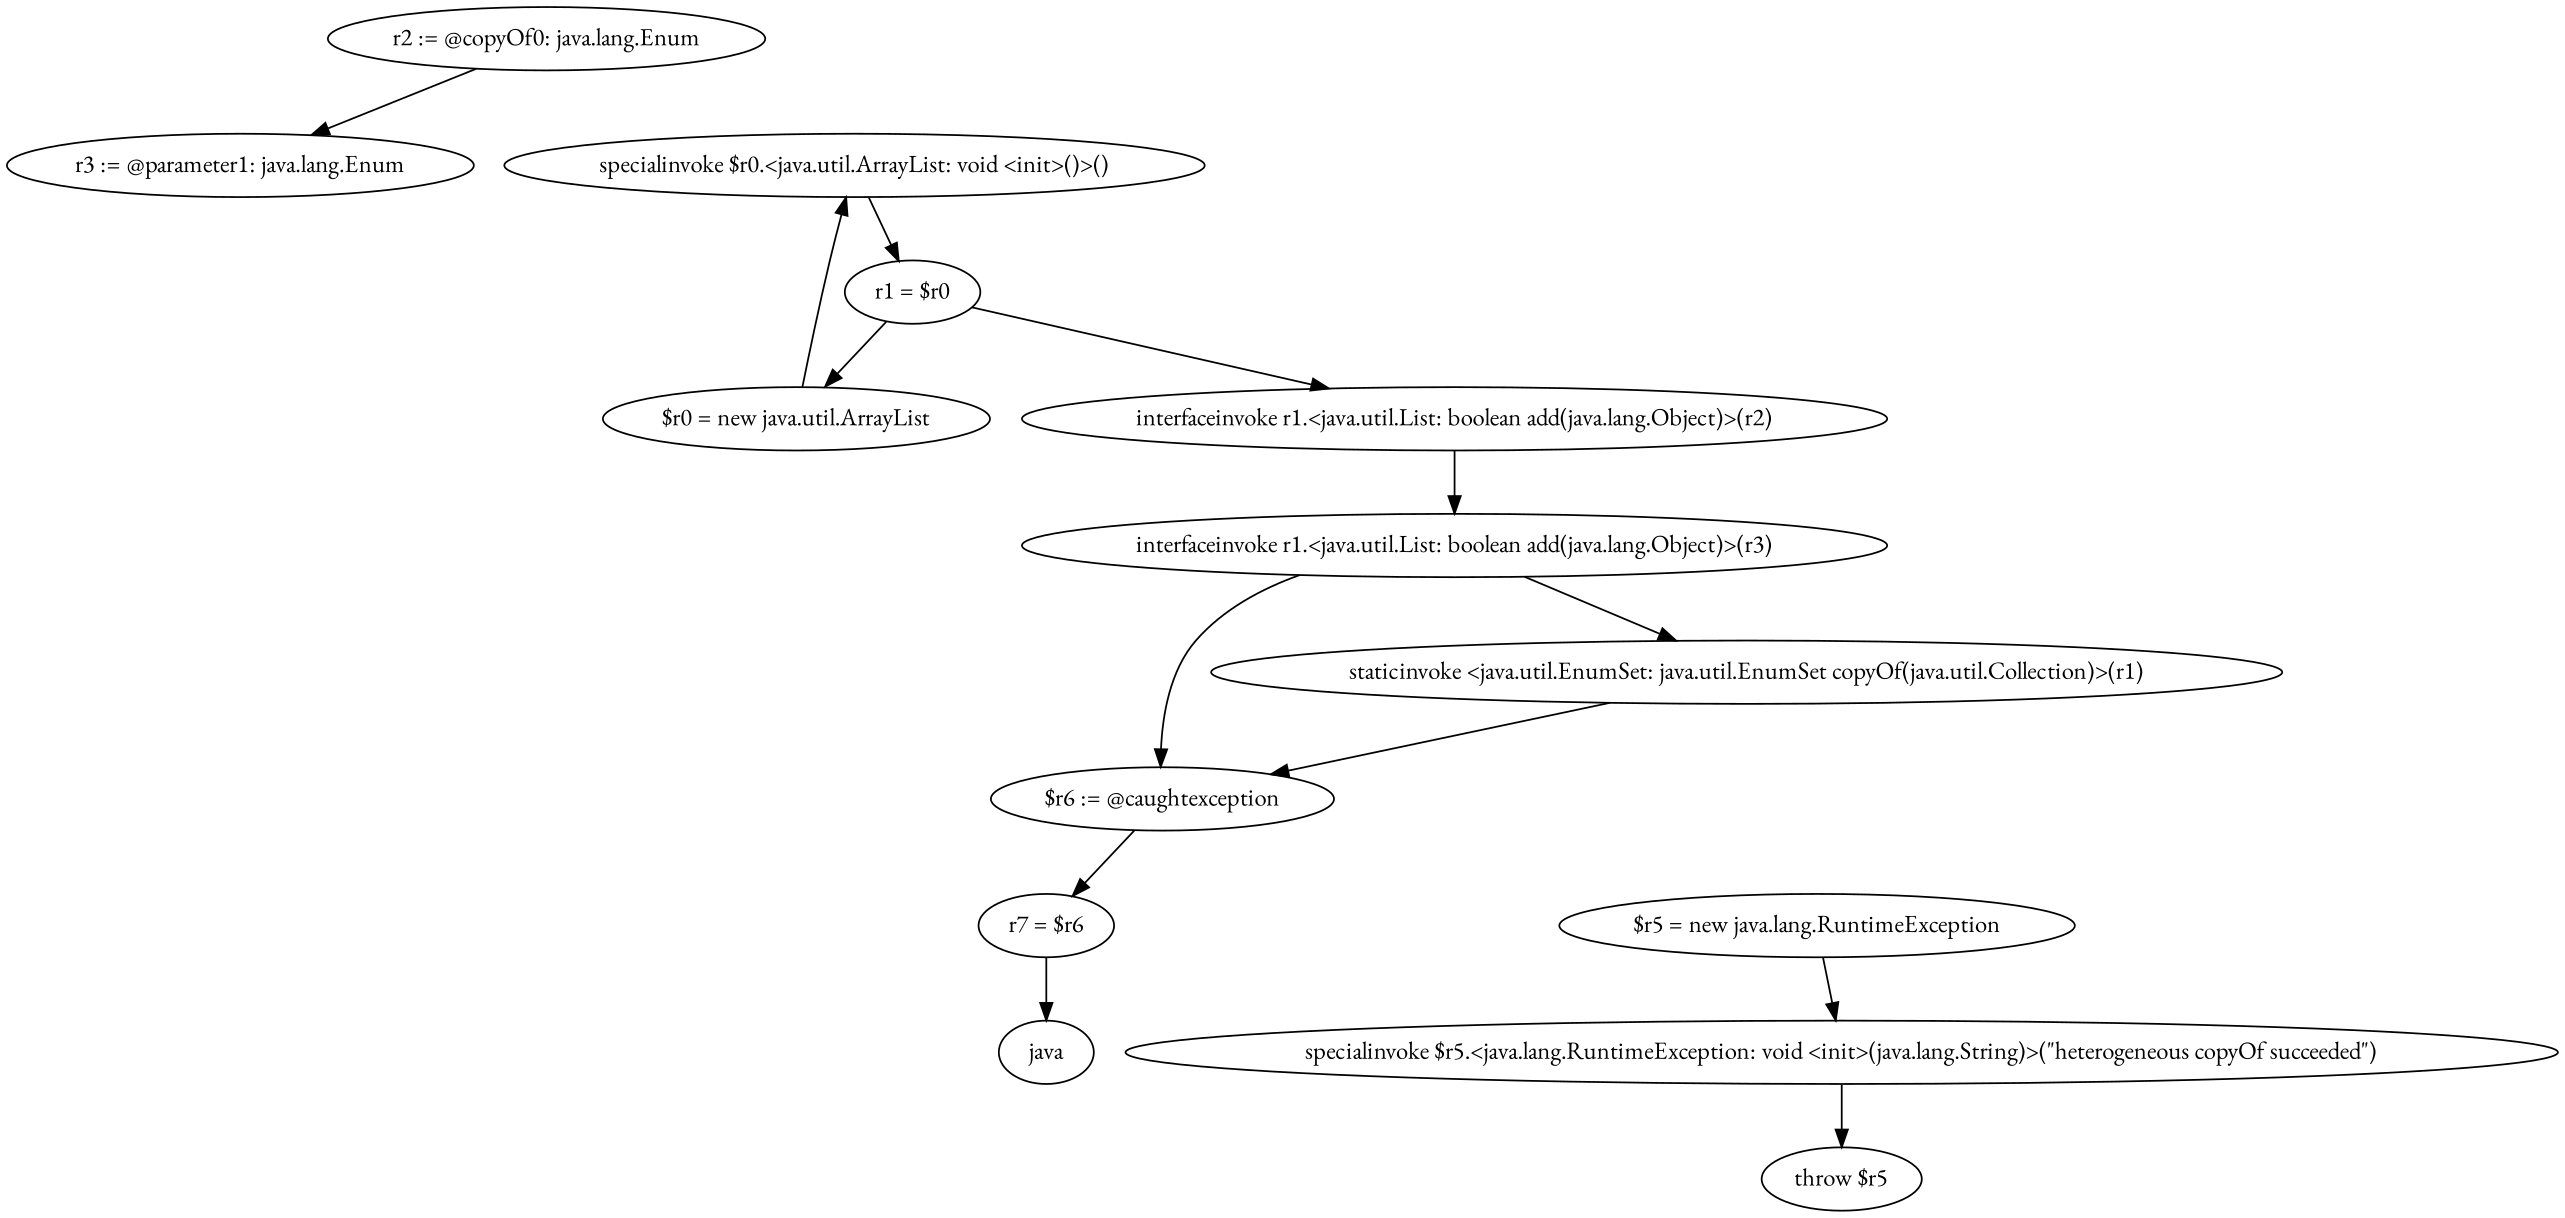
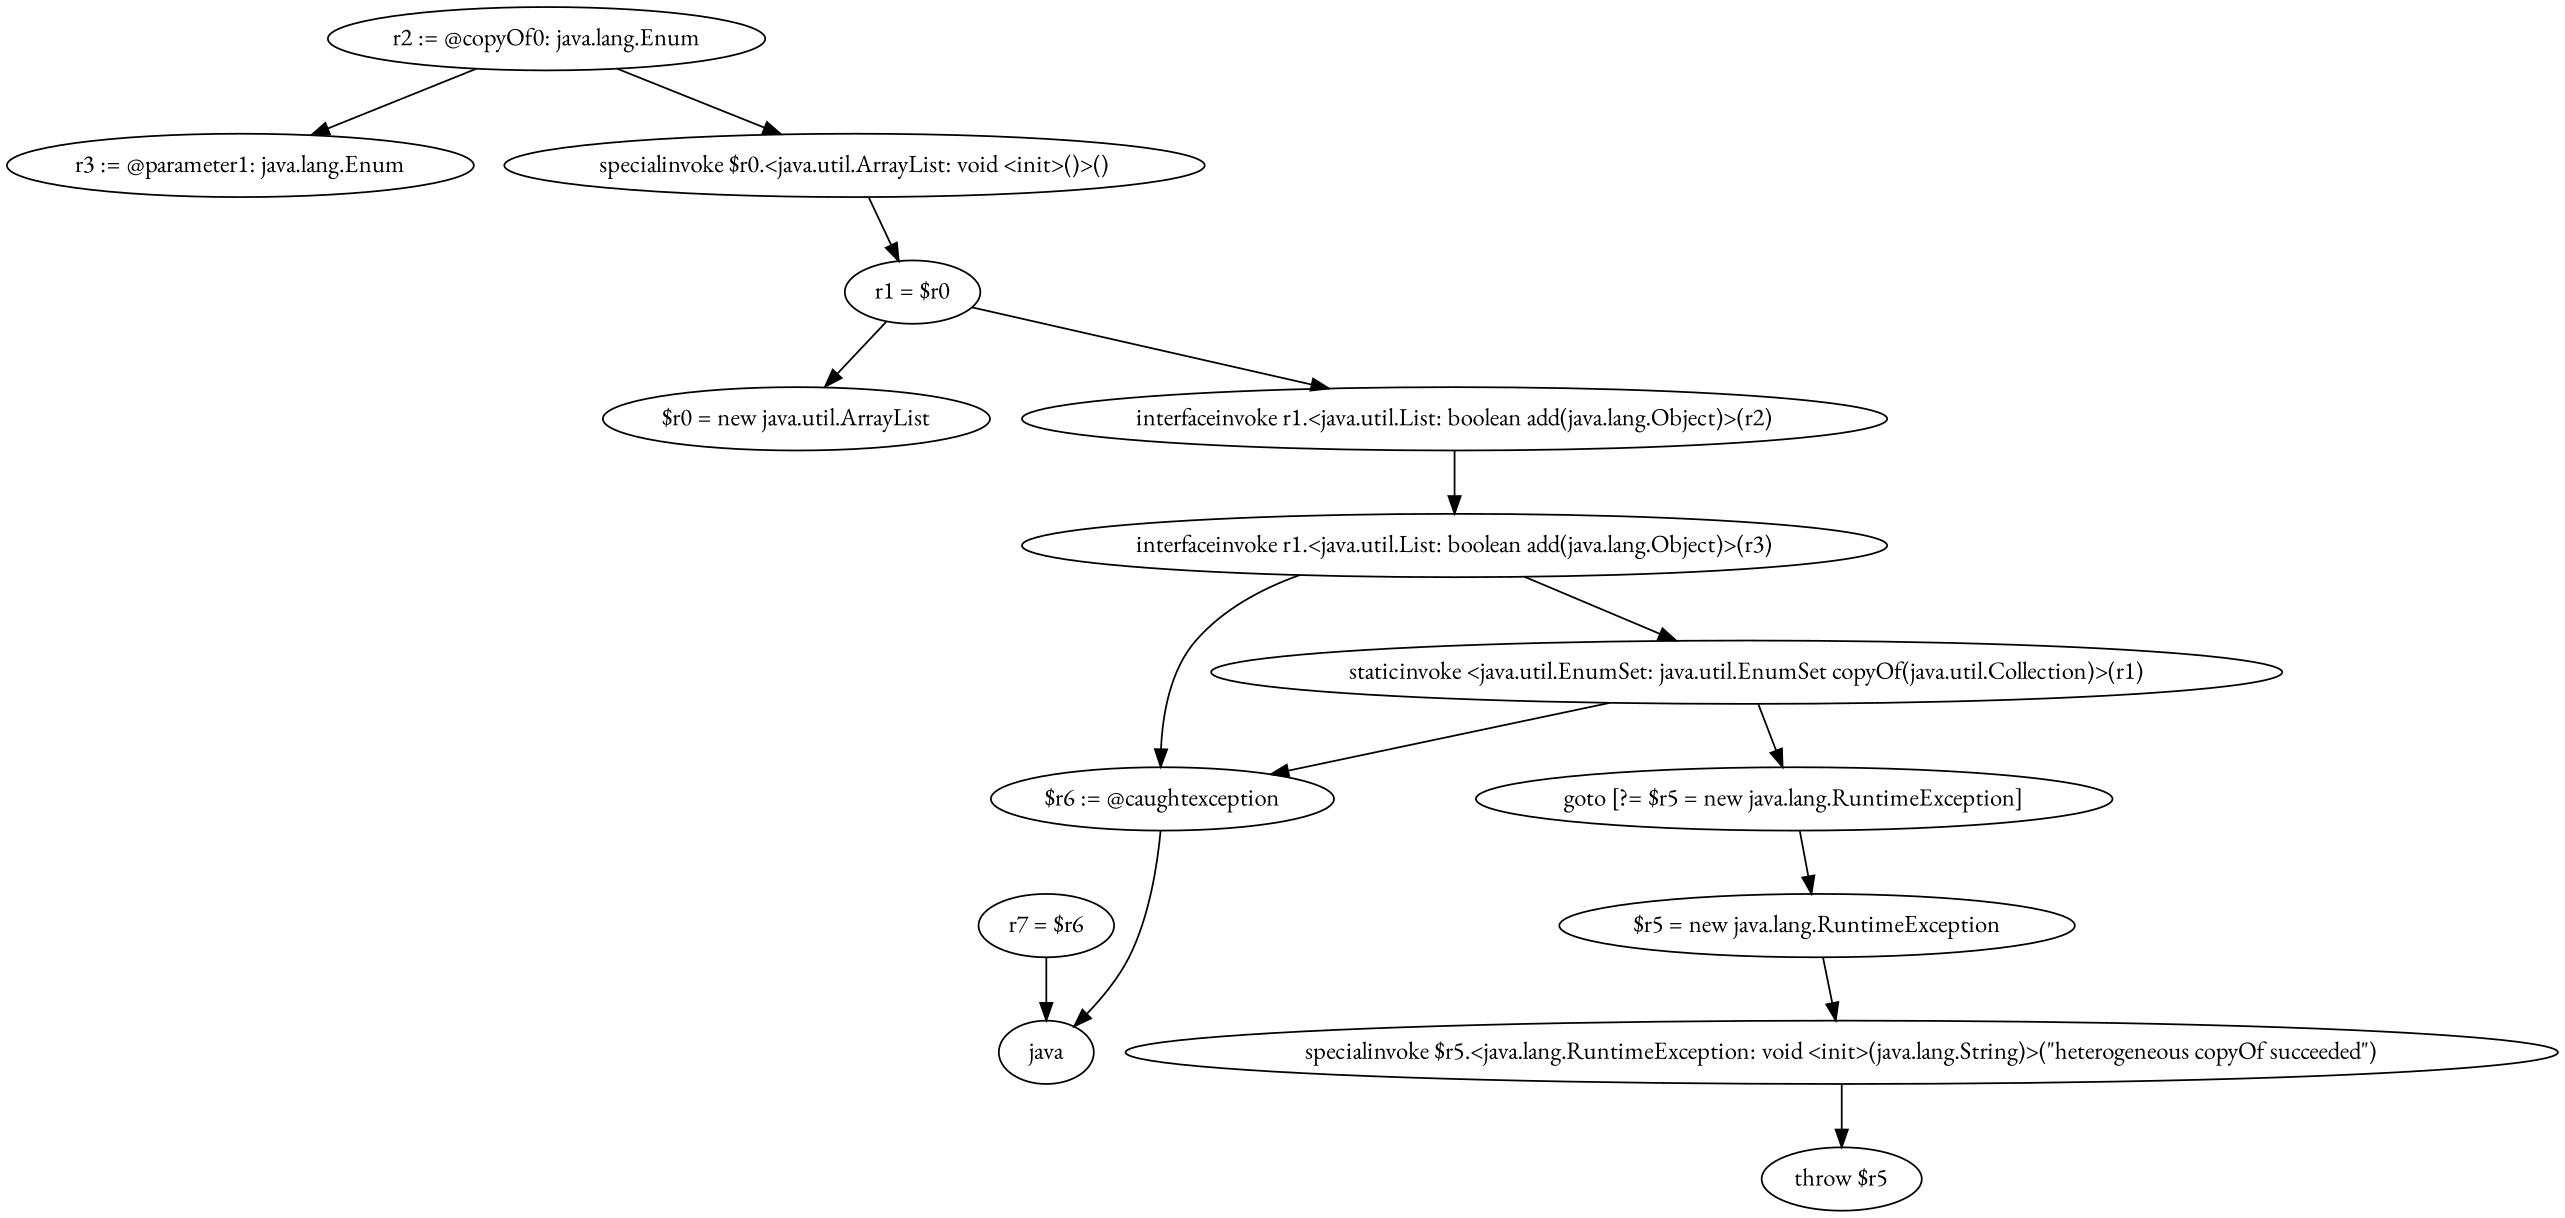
(821, 301) -> (691, 98)
none -> (1794, 799)
(1110, 857) -> (1140, 930)
